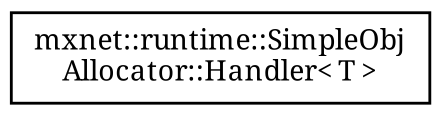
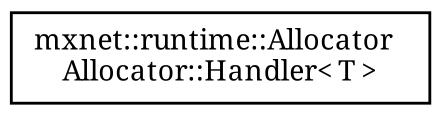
(221, 58) -> (221, 58)
